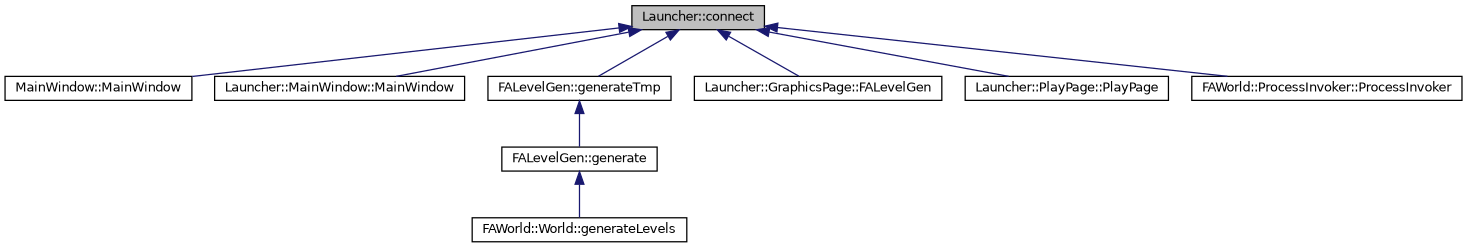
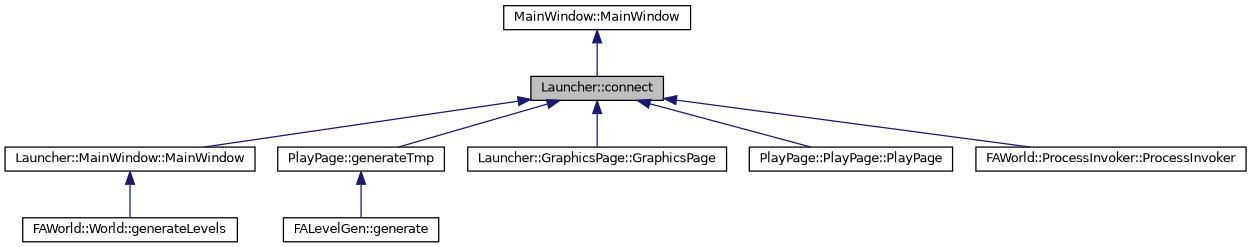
(406, 52) -> (597, 60)
(579, 88) -> (361, 159)
(818, 88) -> (597, 159)
(1067, 88) -> (851, 159)
(579, 201) -> (130, 201)
